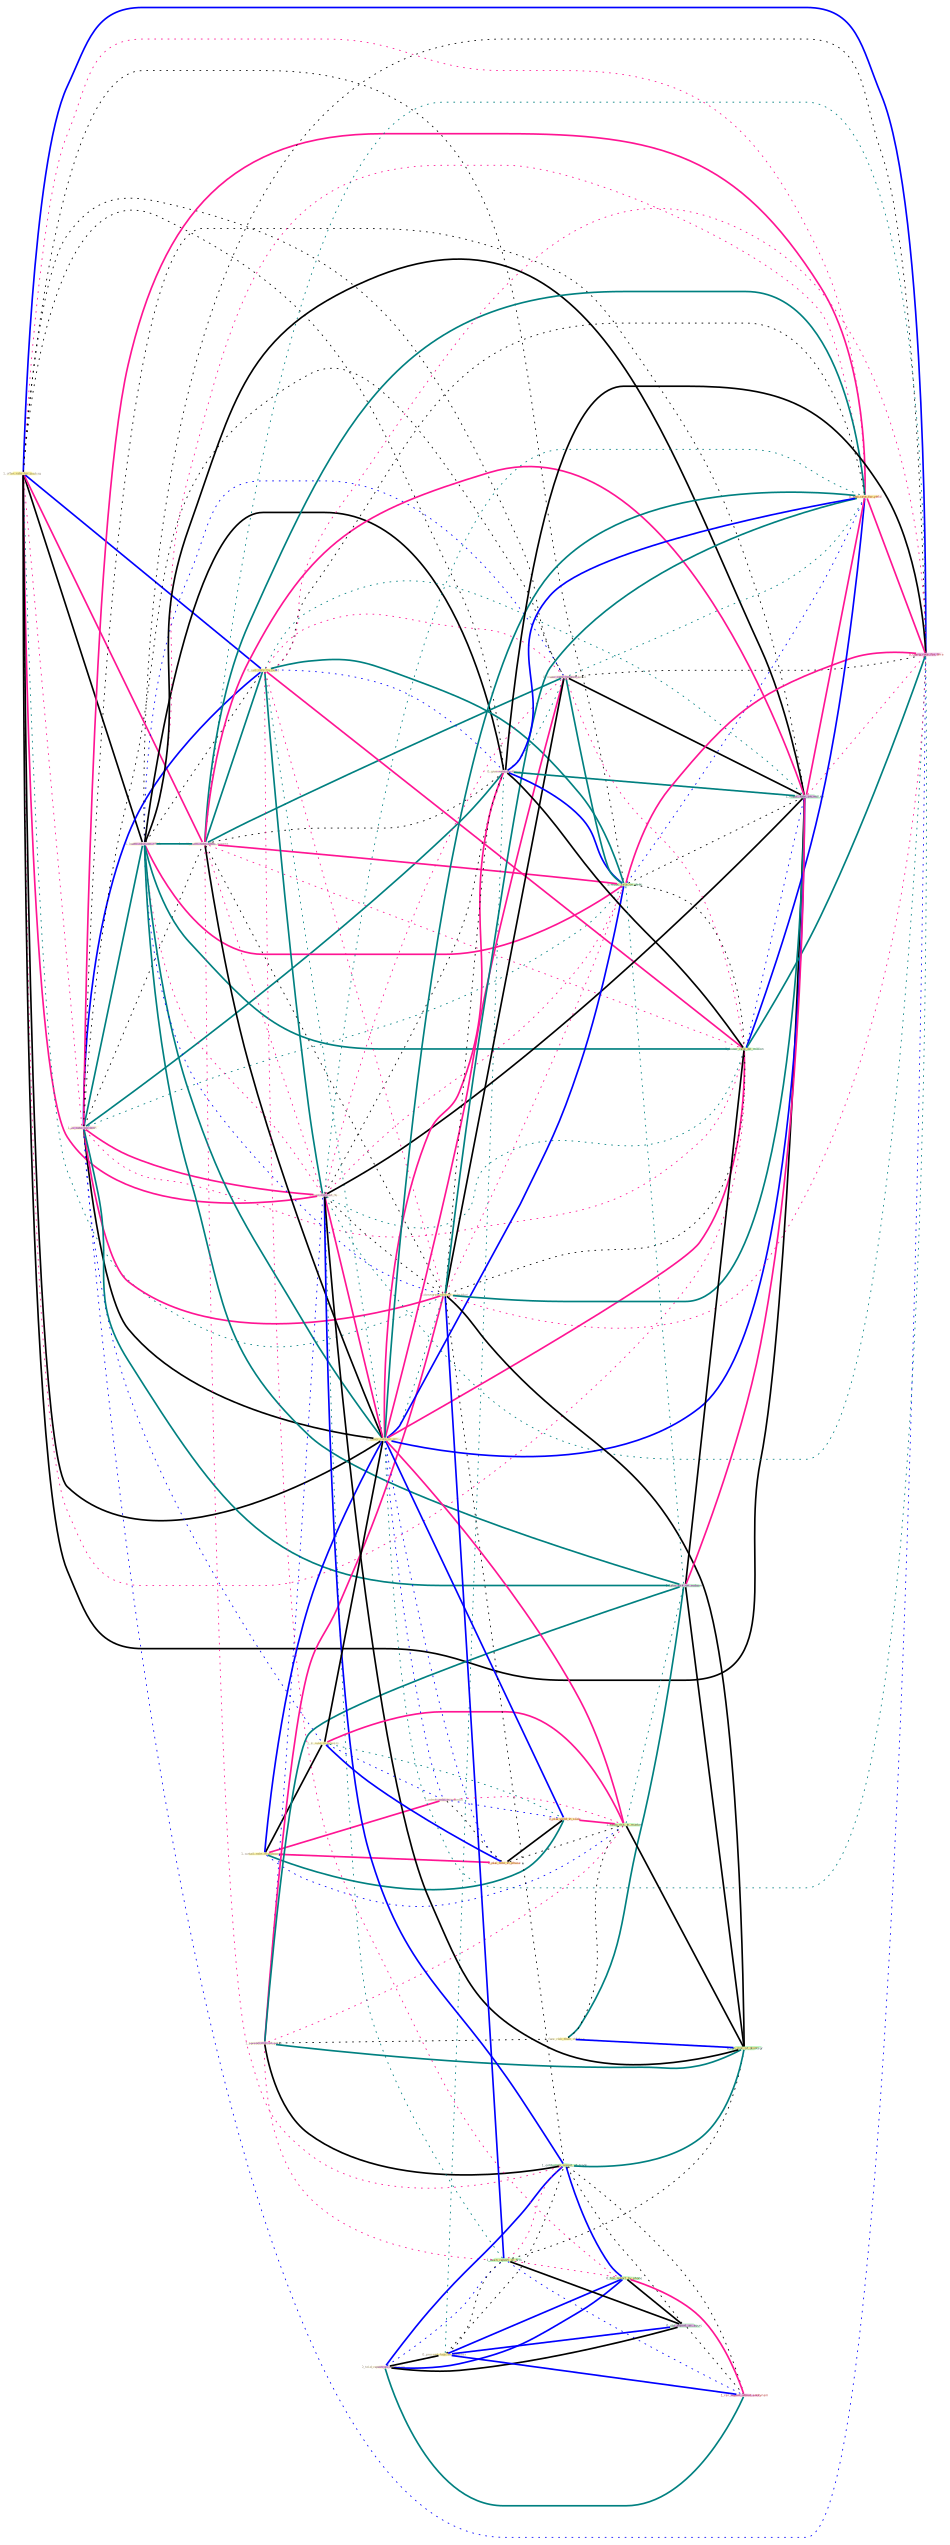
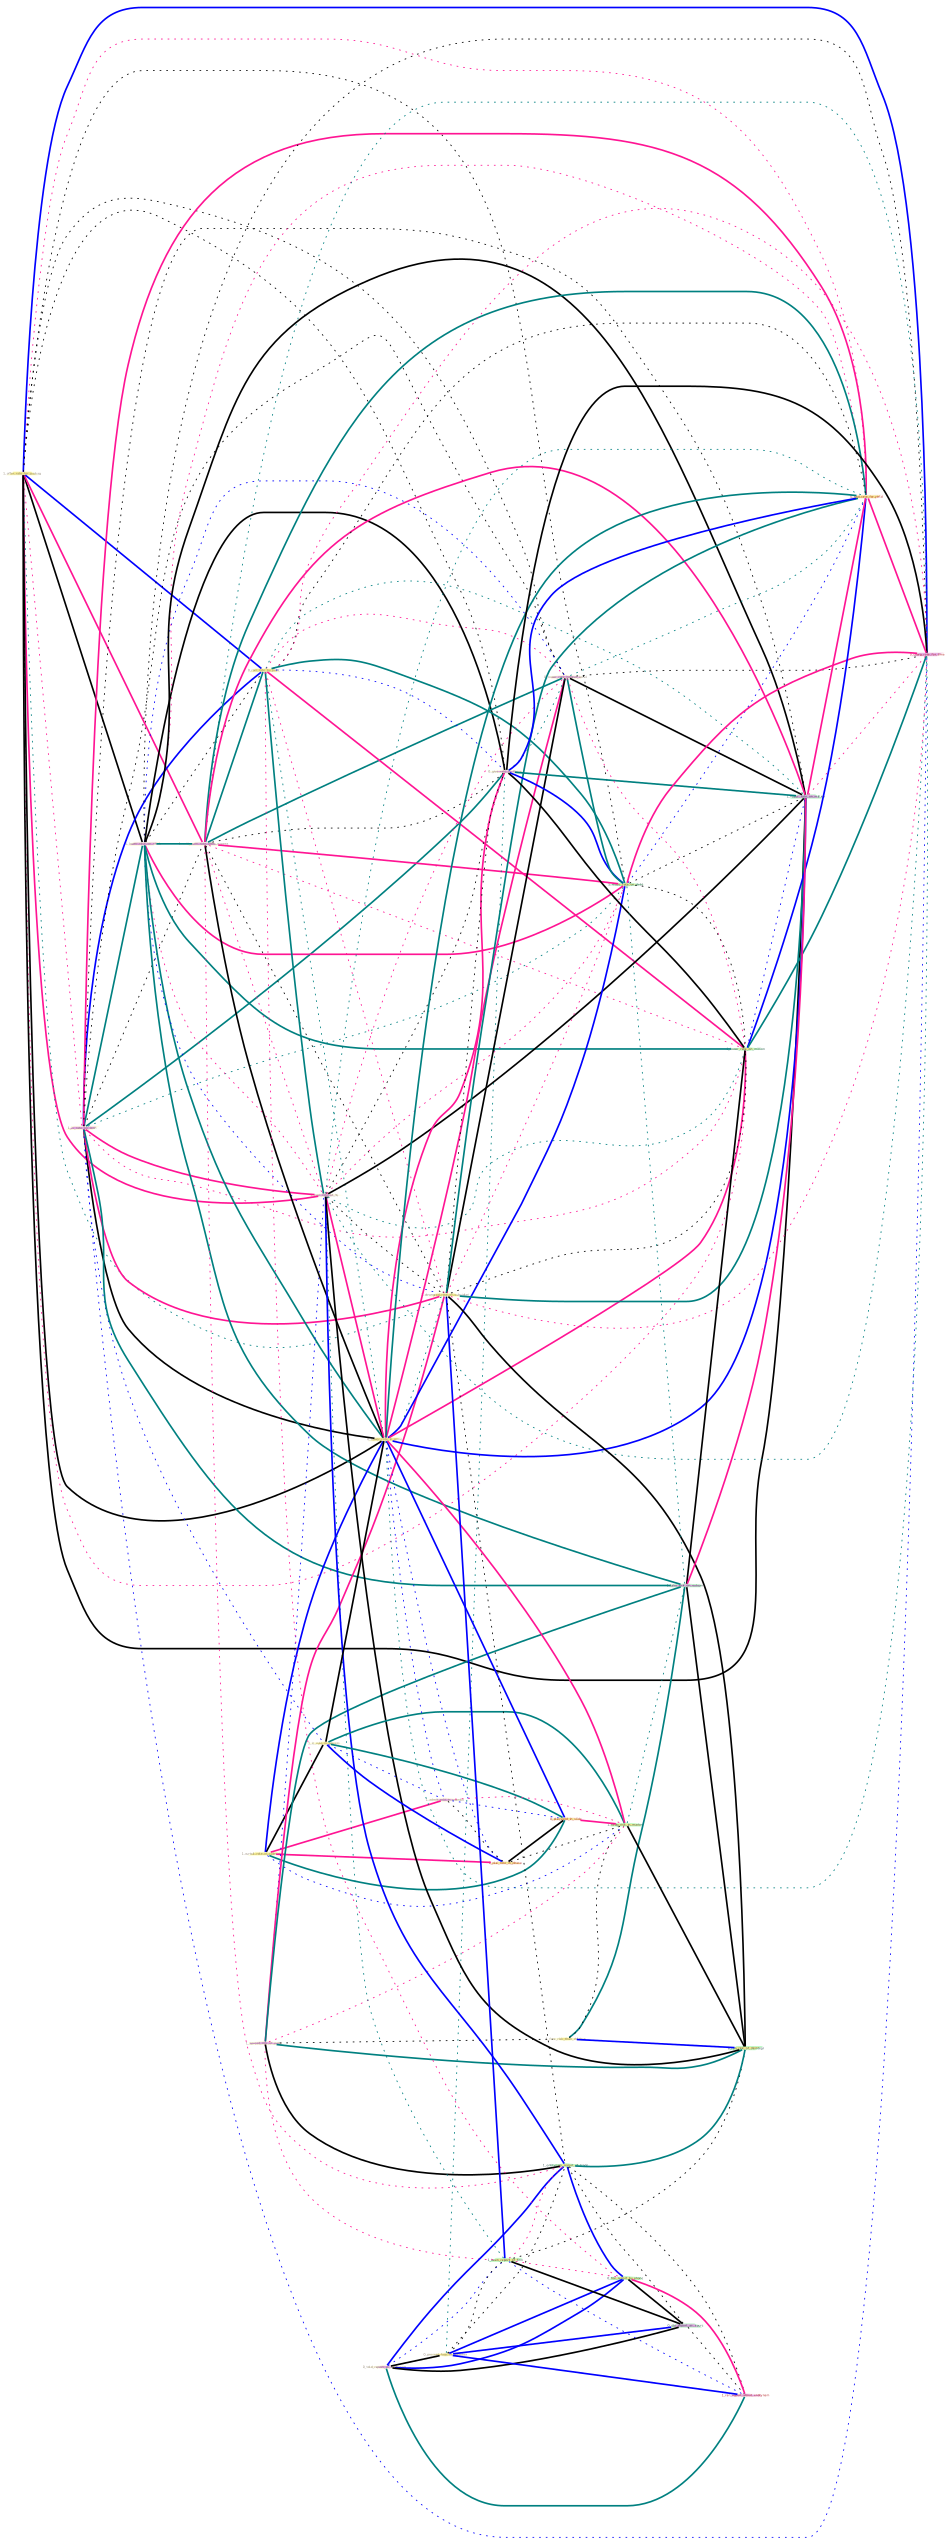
(444, 1295) -> (445, 1295)
(490, 1712) -> (491, 1712)
(448, 1773) -> (449, 1773)
(264, 1854) -> (264, 1854)
